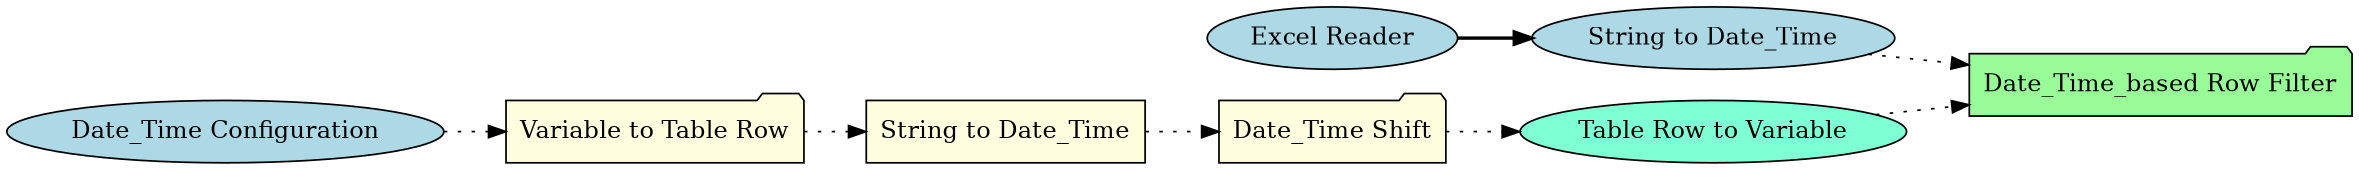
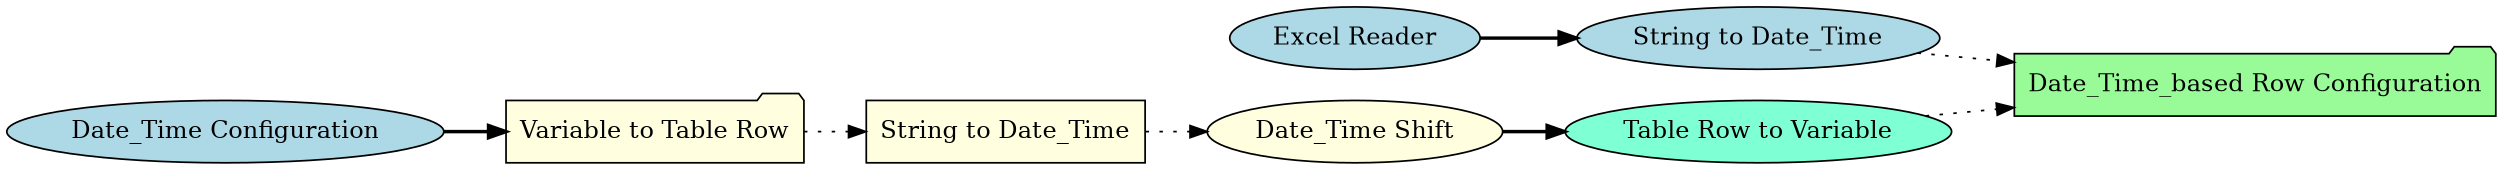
(2161, 85) -> (2255, 85)
(466, 132) -> (466, 132)
(1332, 132) -> (1355, 132)
(1474, 132) -> (1525, 132)
